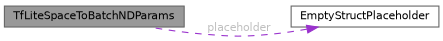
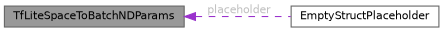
(228, 36) -> (243, 17)
